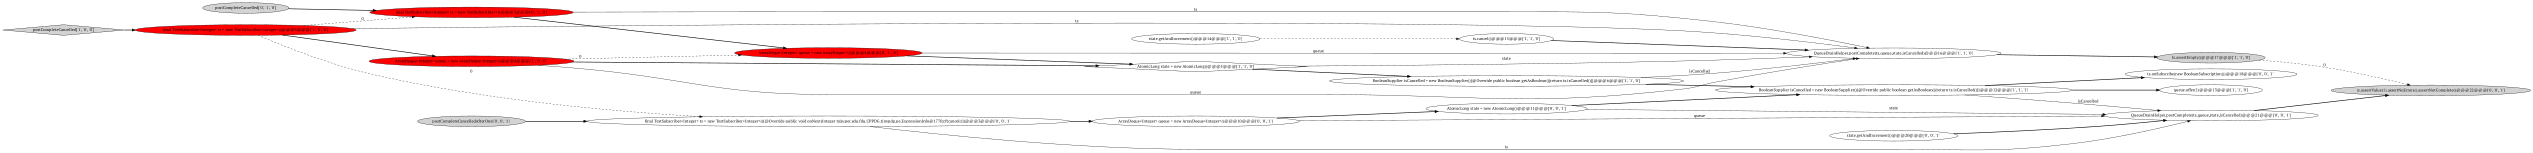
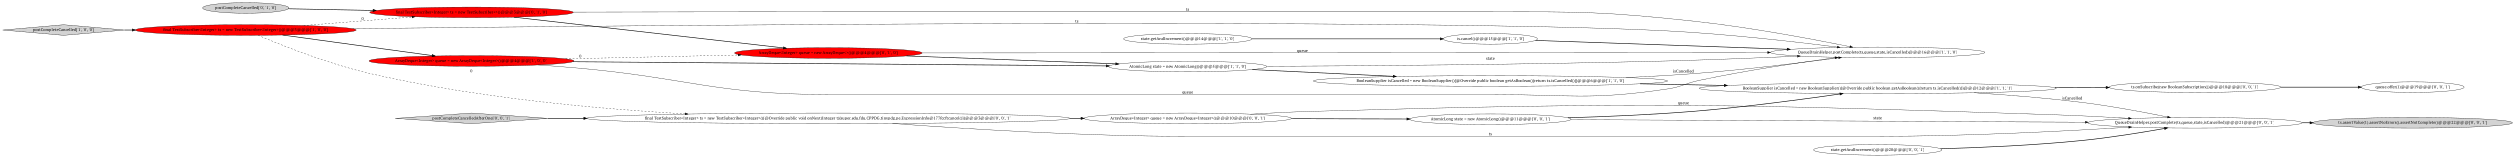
(1358, 39) -> (1346, 39)
(2211, 58) -> none
(1196, 67) -> (1188, 67)
none -> (2413, 87)
(2211, 90) -> none
(472, 121) -> (472, 118)
